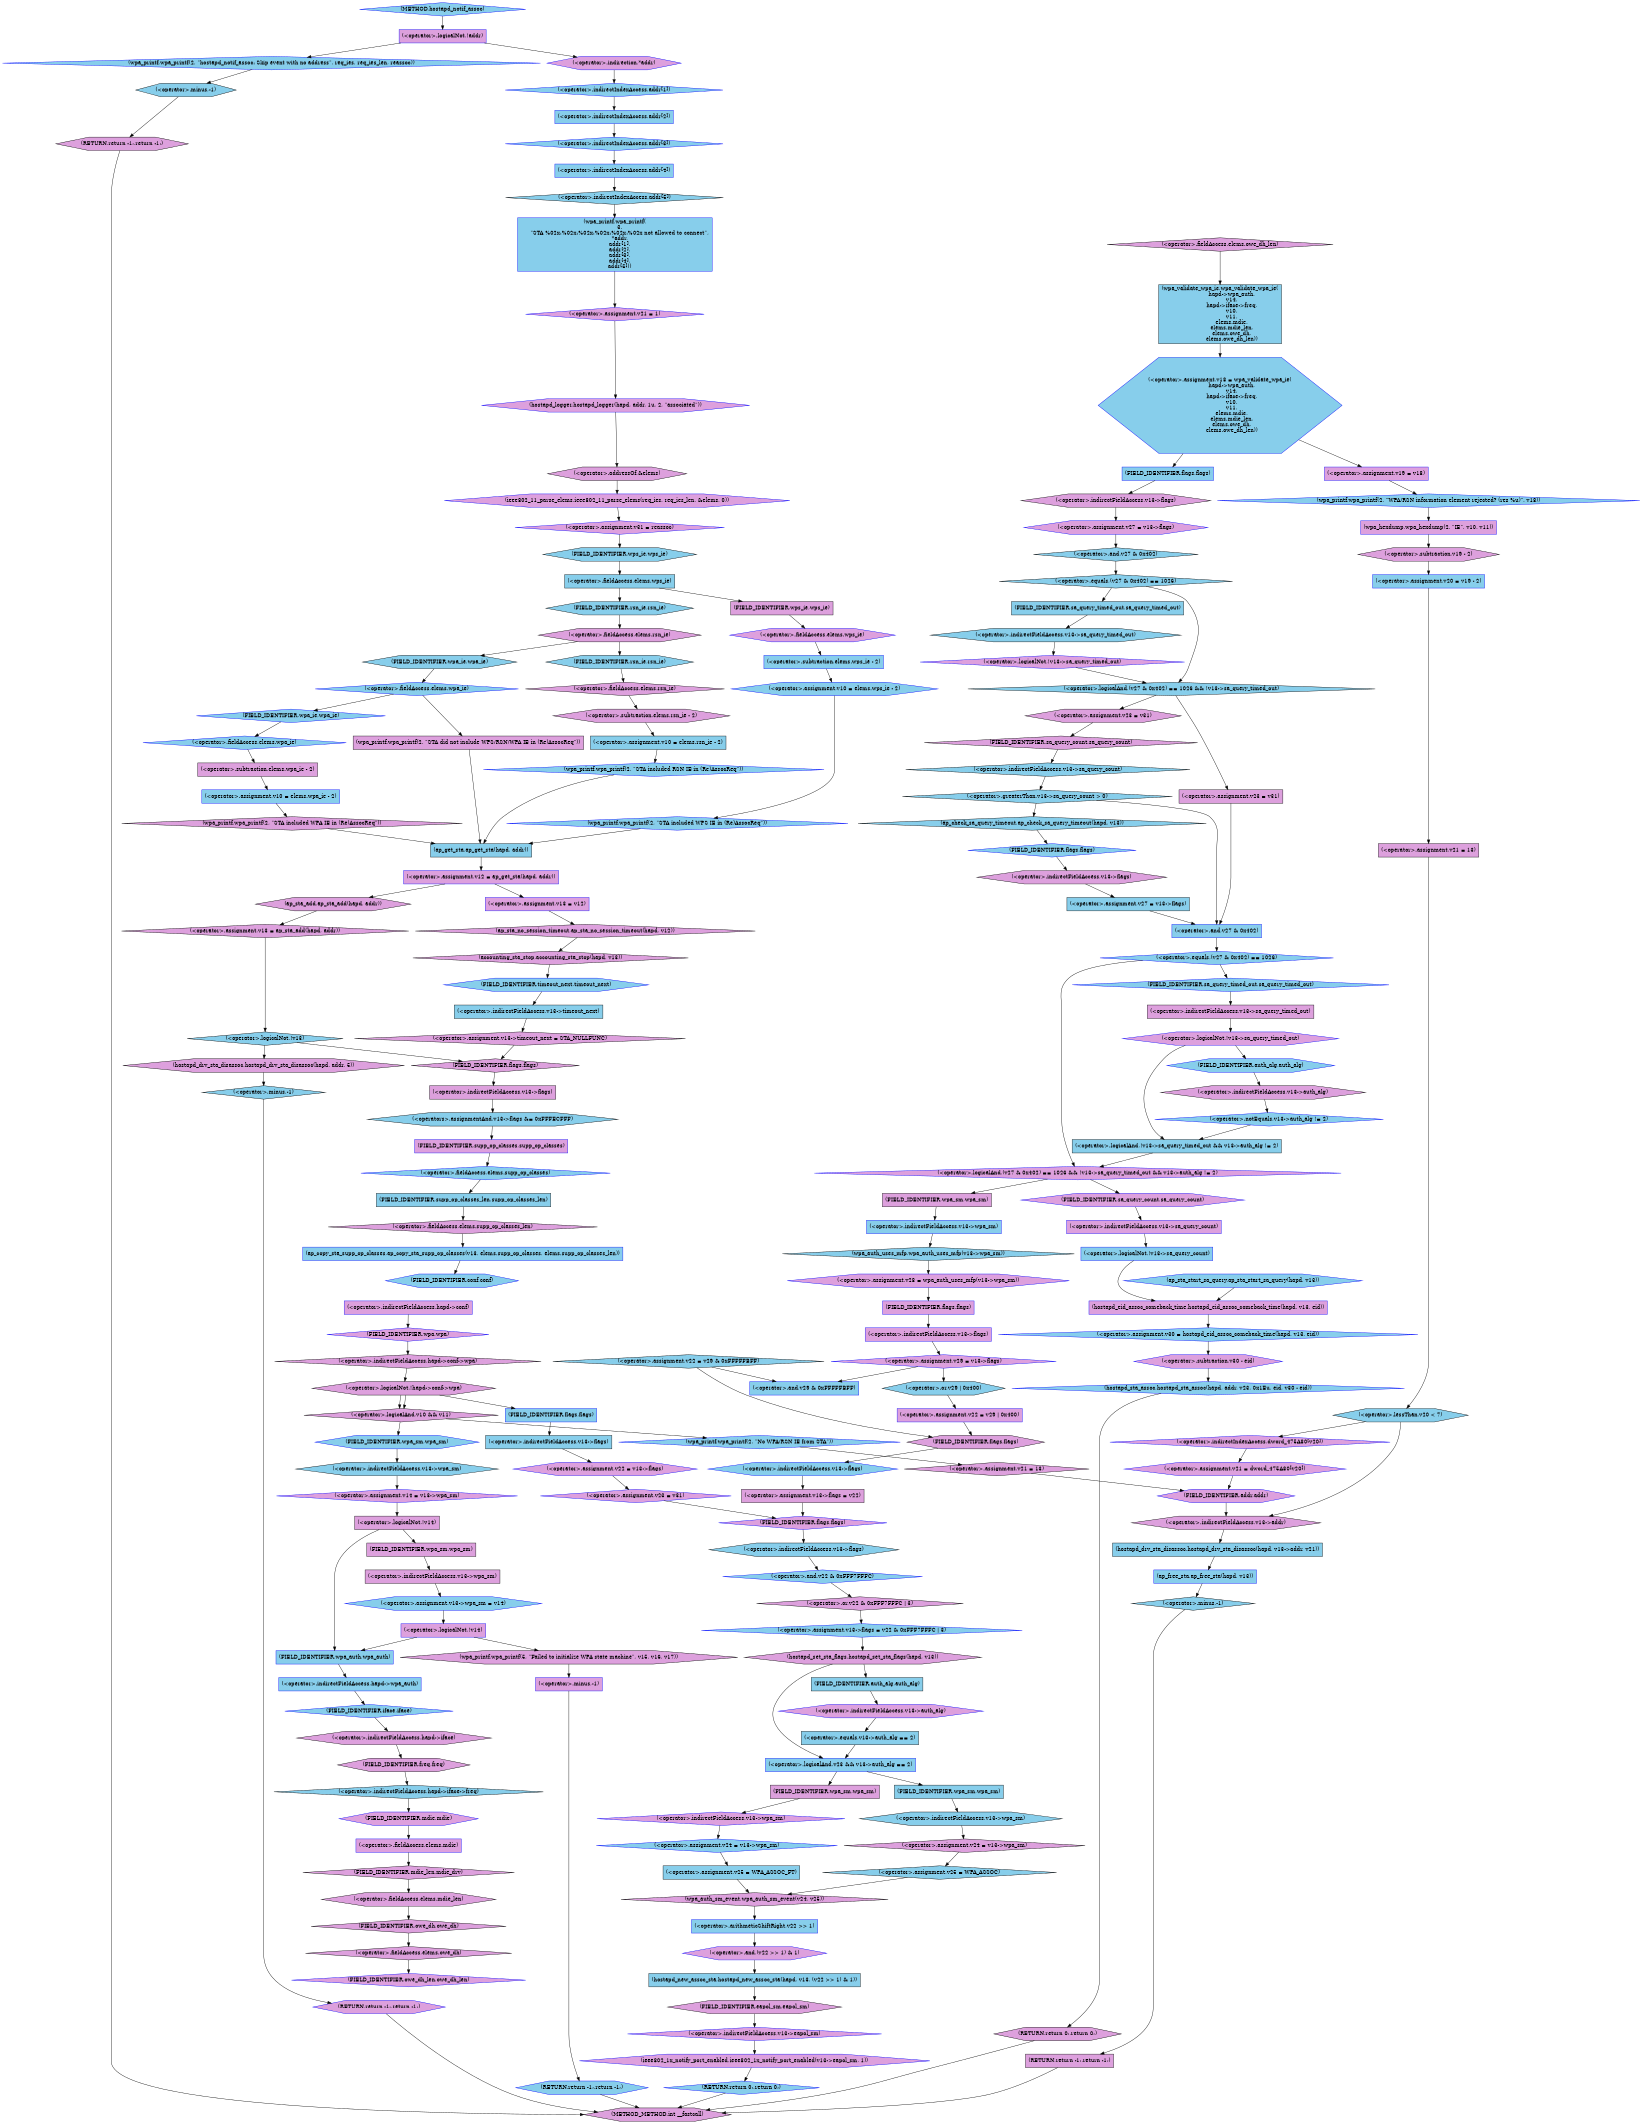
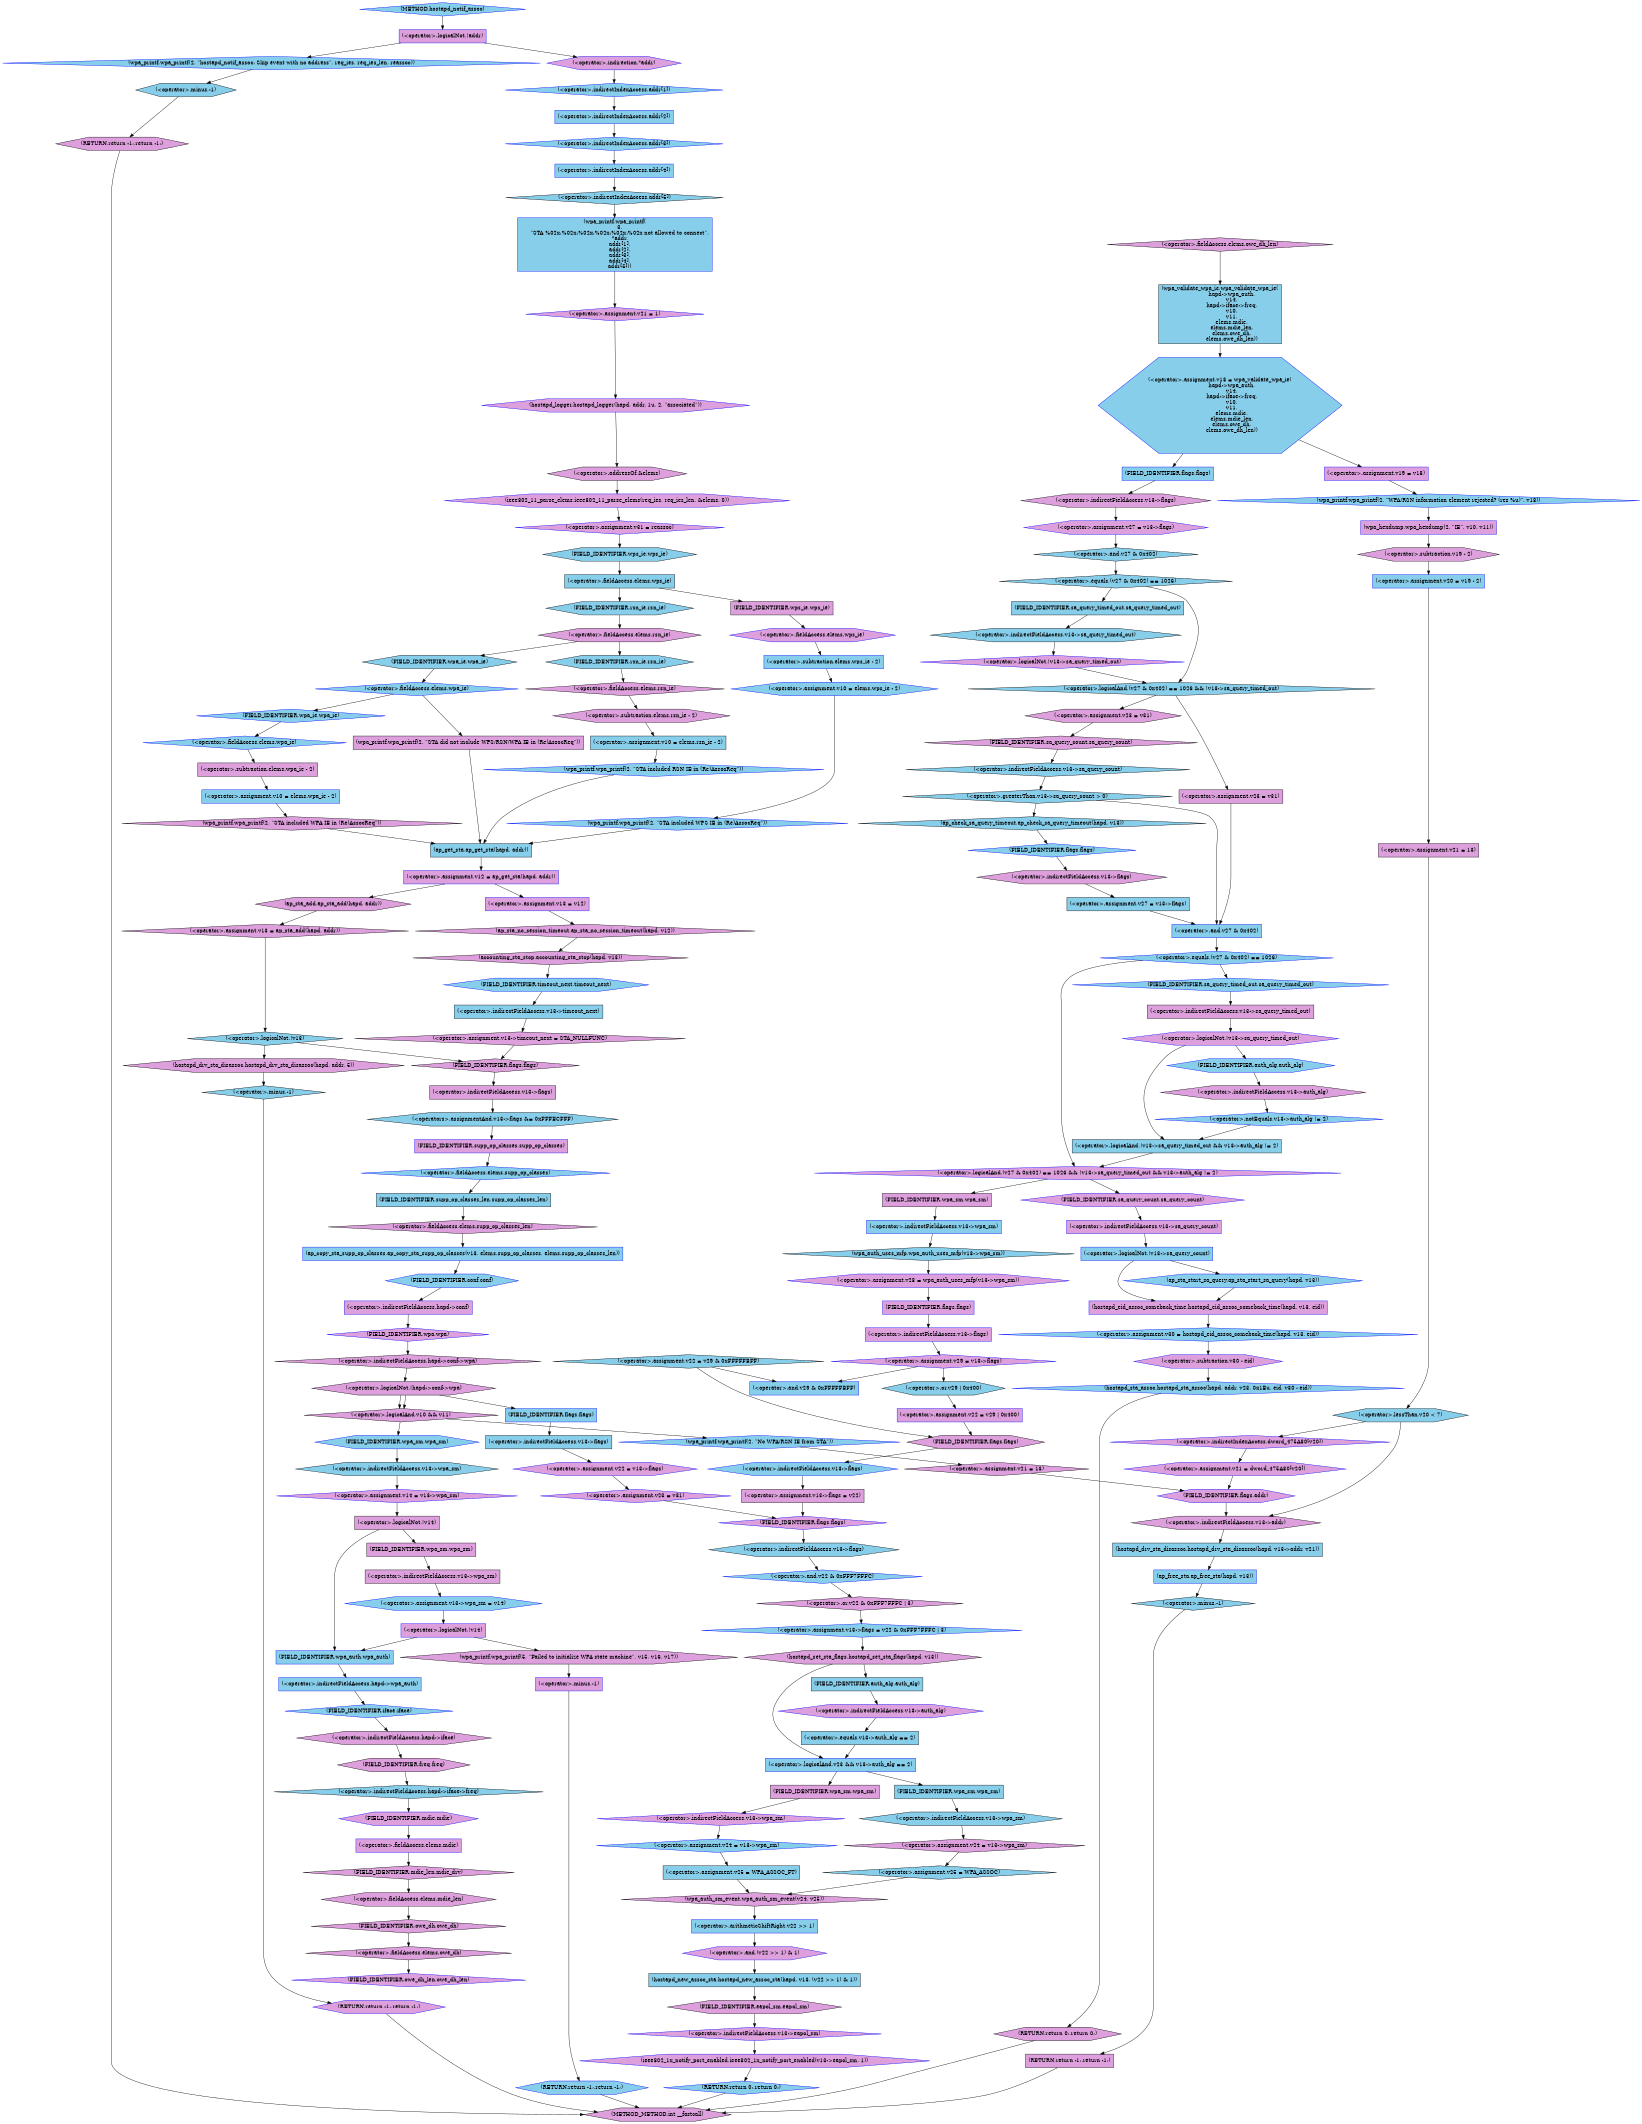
none -> (1193, 1267)
none -> (432, 1293)
(1226, 1496) -> (1226, 1496)
